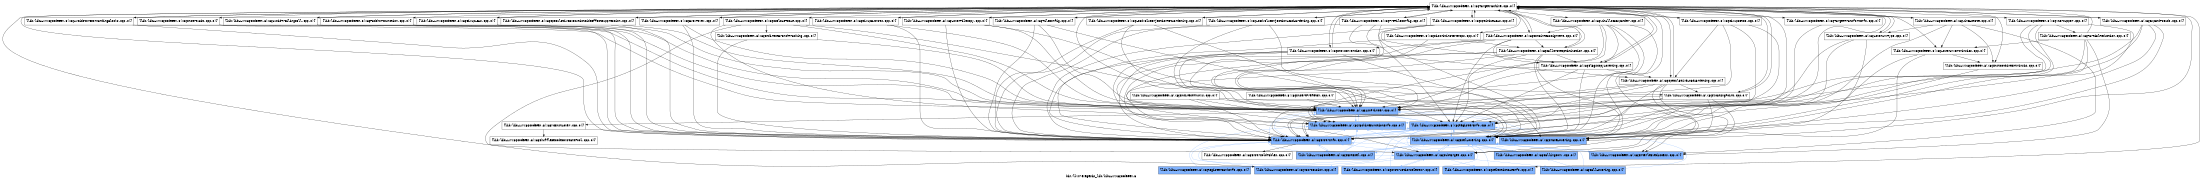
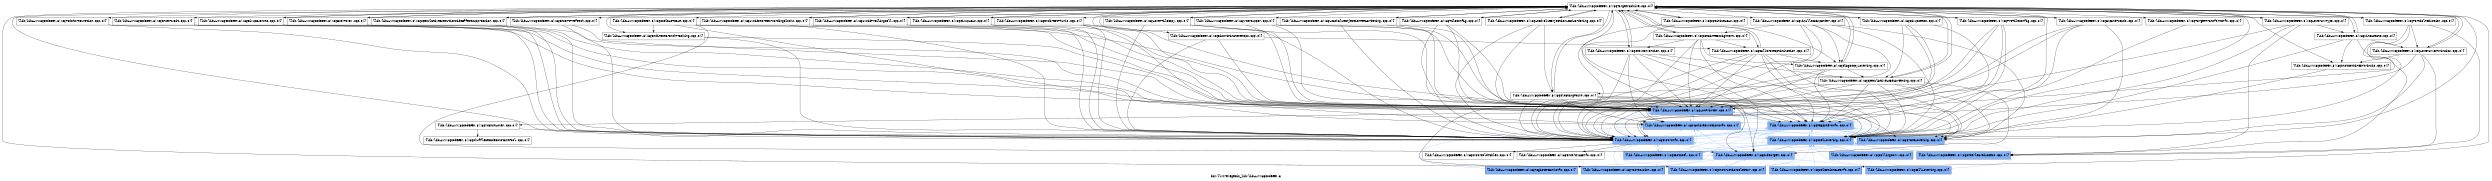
none -> (1075, 9)
none -> (1084, 9)
none -> (2083, 9)
none -> (1327, 10)
(2065, 28) -> (2008, 10)
(1912, 29) -> (2329, 28)
(1213, 70) -> (1455, 120)
(1198, 83) -> (1426, 63)
none -> (2044, 106)
(1576, 128) -> none
none -> (1050, 134)
none -> (1561, 155)
